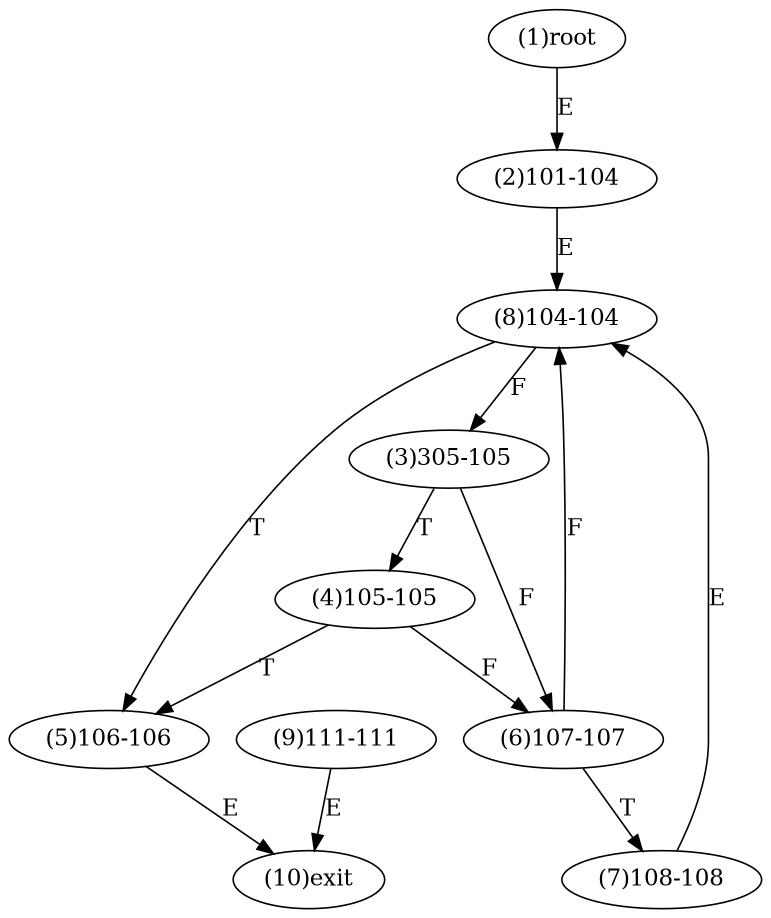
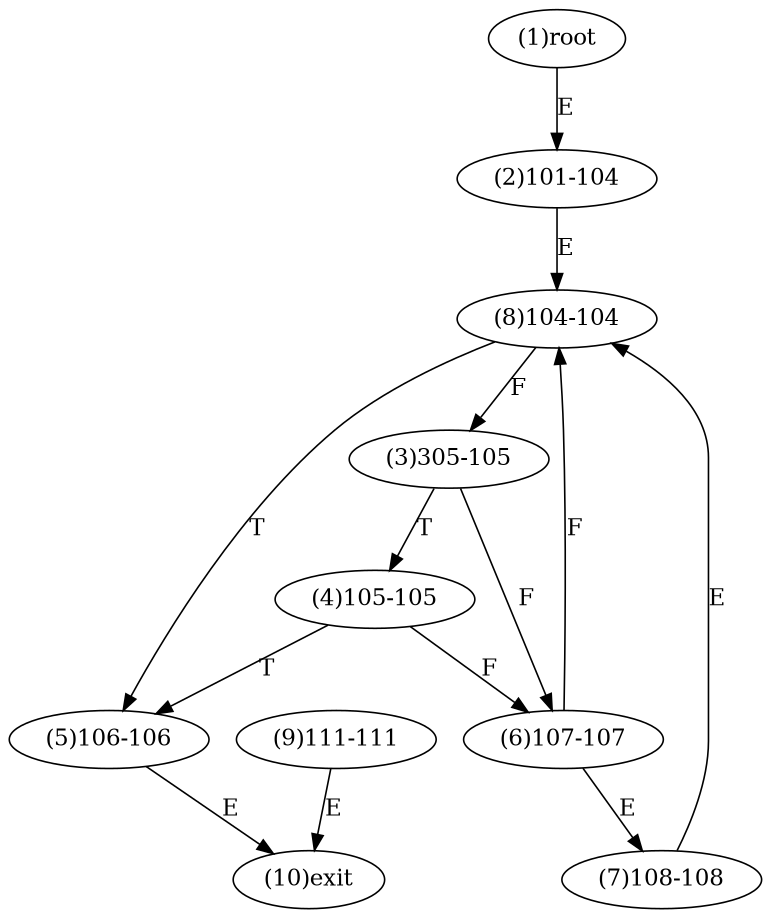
(628, 810) -> (628, 810)
